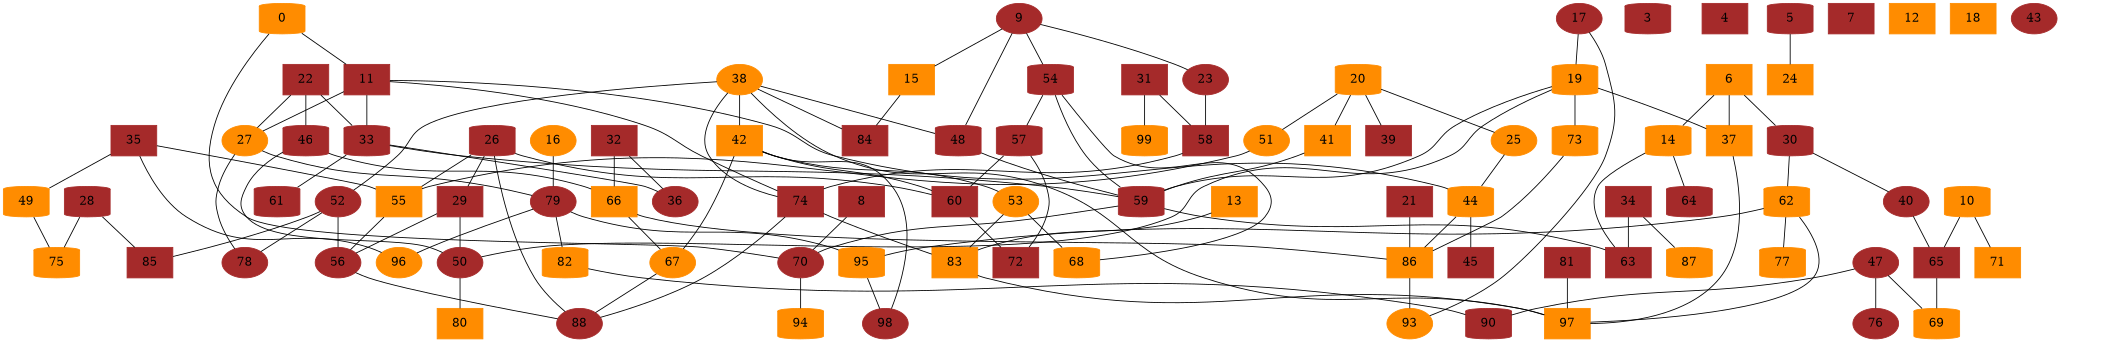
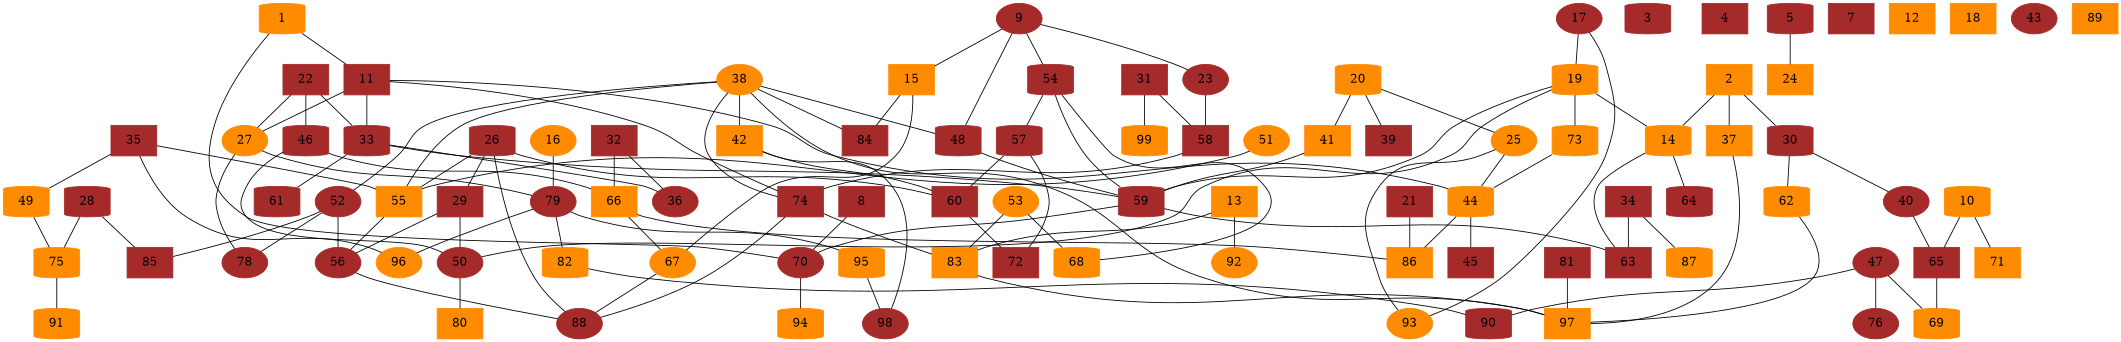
(282, 19) -> (282, 19)
none -> (2095, 19)
(1729, 80) -> (1729, 80)
none -> (530, 105)
(1653, 107) -> (1622, 110)
(1310, 112) -> none
(881, 170) -> none
(712, 205) -> (778, 184)
(1506, 214) -> (1523, 171)
(1346, 232) -> none
none -> (1234, 263)
(1783, 263) -> none
(1410, 291) -> (1377, 190)
none -> (57, 324)
